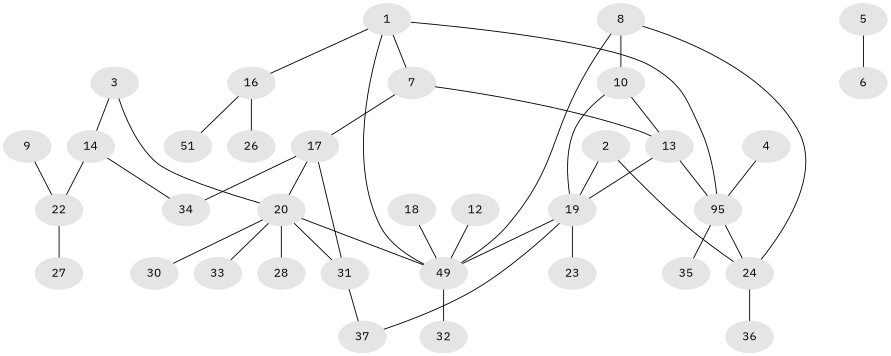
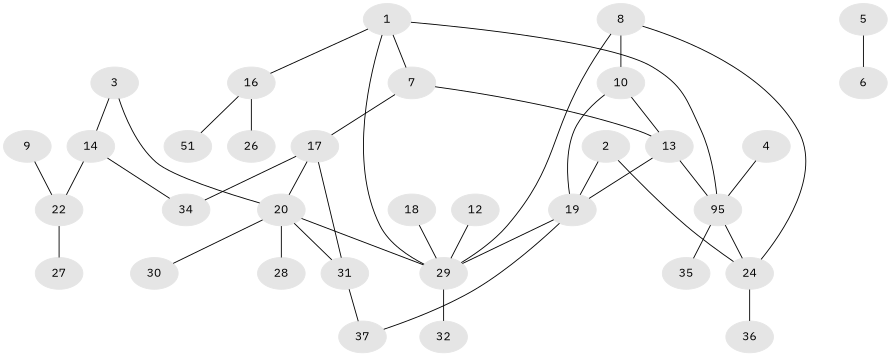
(218, 273) -> none
(444, 273) -> (444, 273)
(572, 273) -> none
